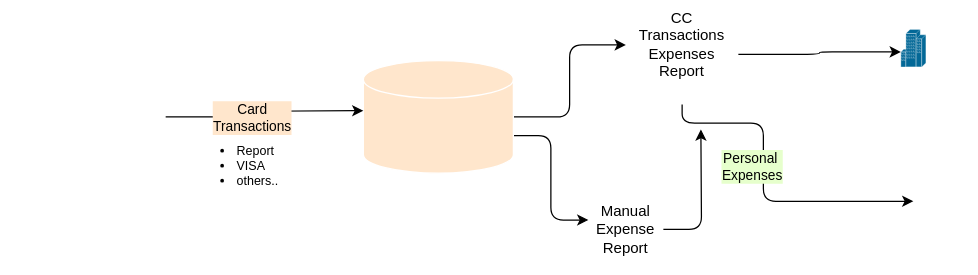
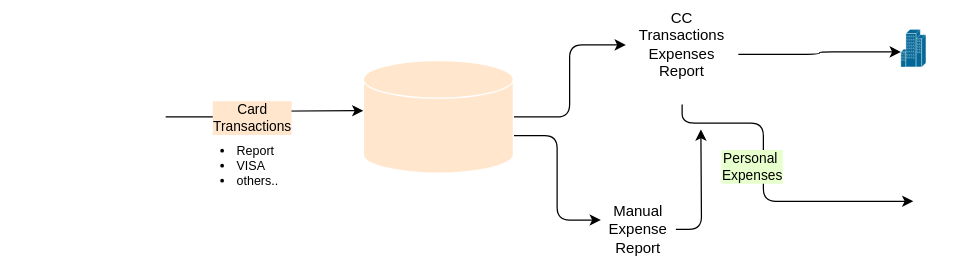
(626, 229) -> (638, 229)
